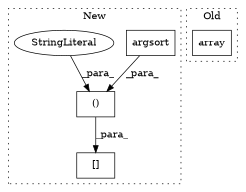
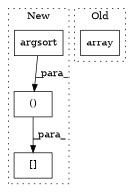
(64, 43) -> none
